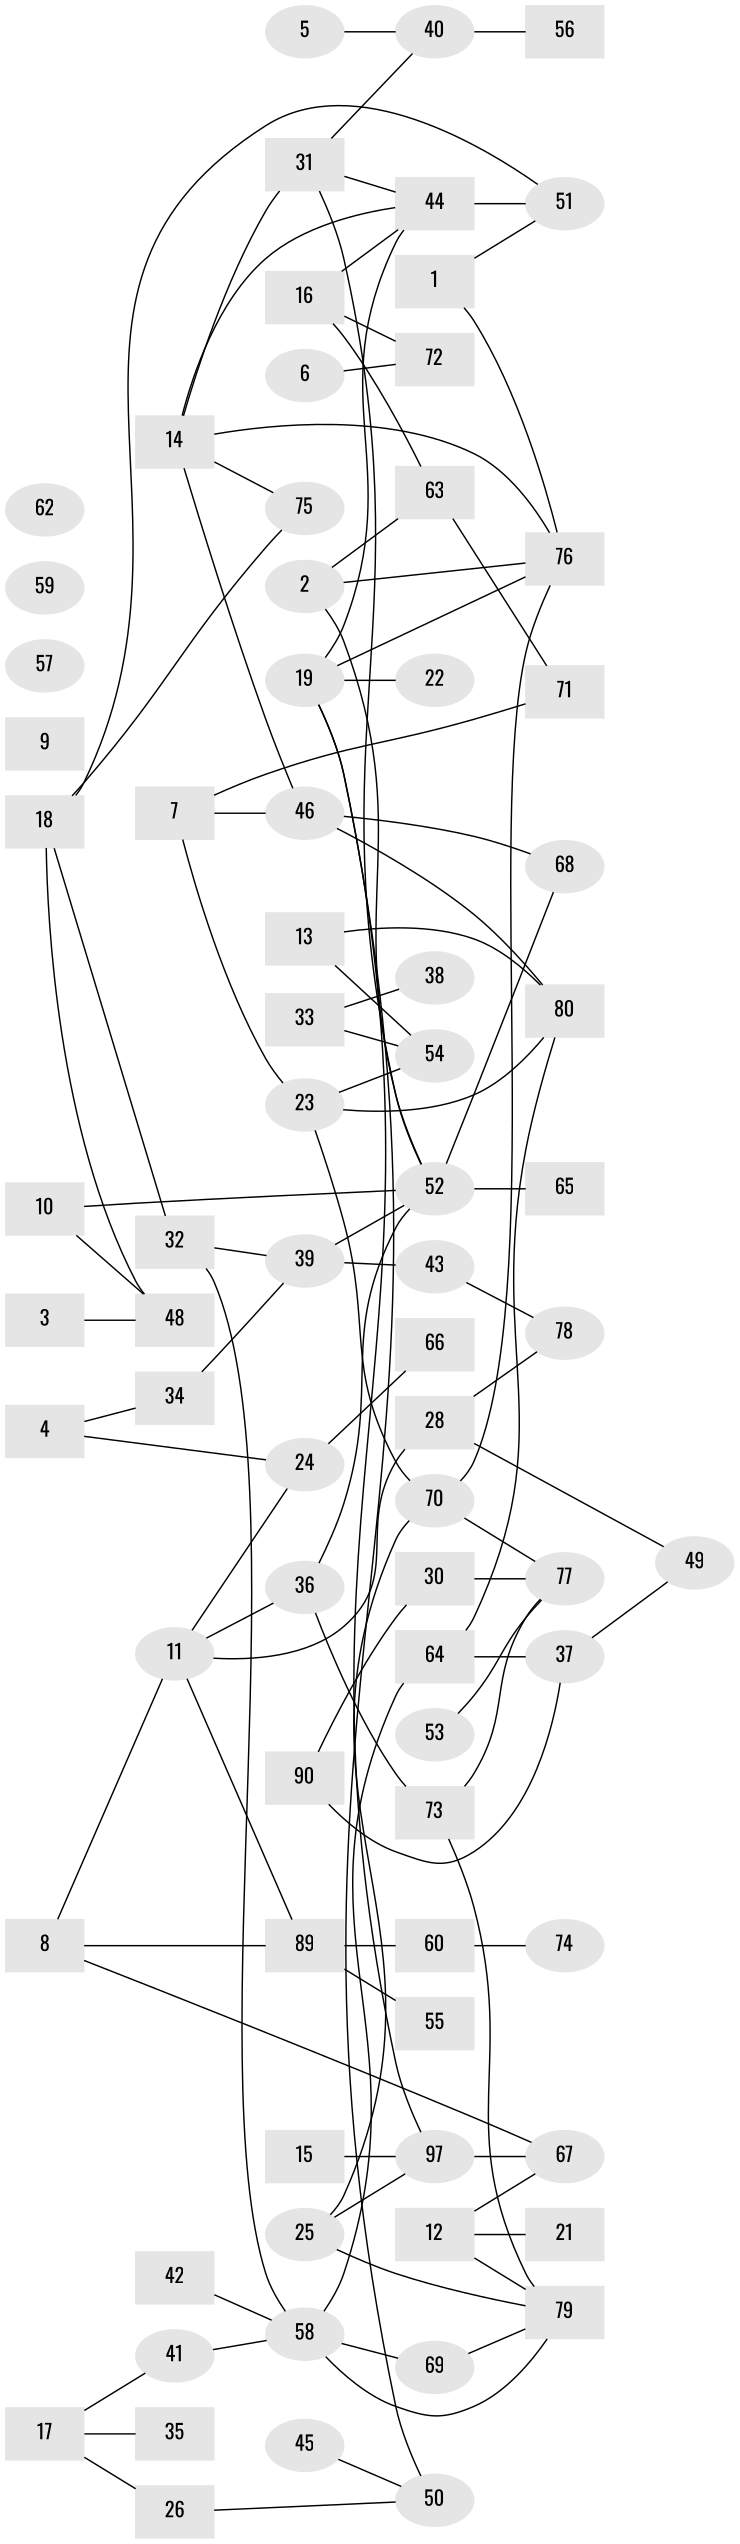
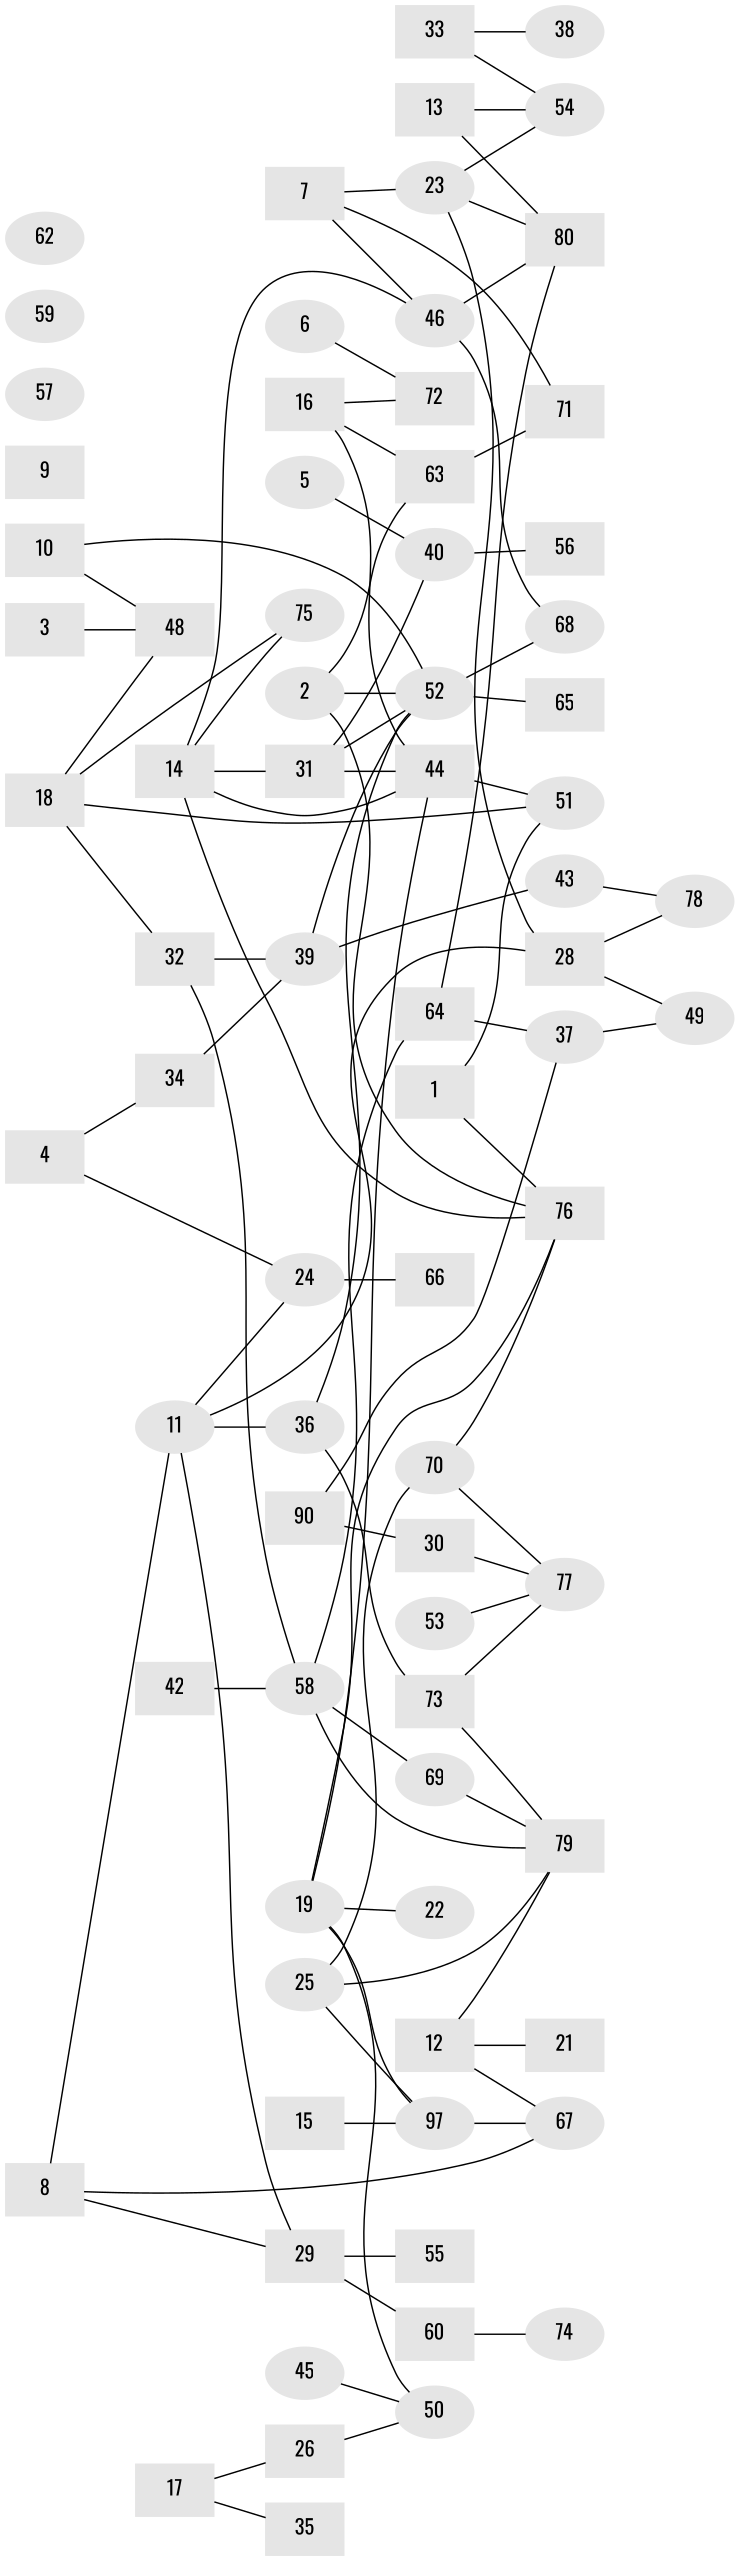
(358, 1308) -> (484, 574)
(305, 1946) -> (305, 2256)
(175, 2356) -> none
